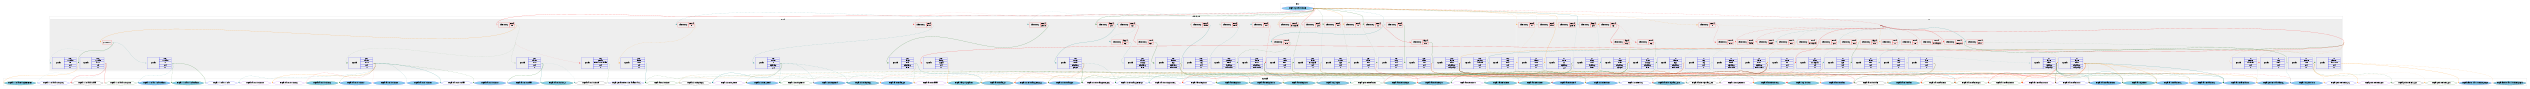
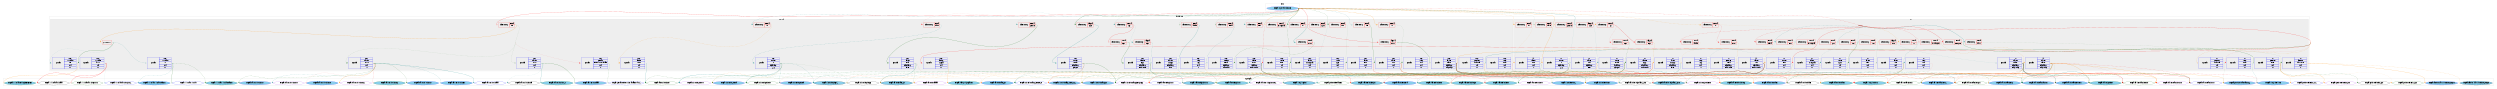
(1233, 83) -> none
(1635, 83) -> (1568, 83)
